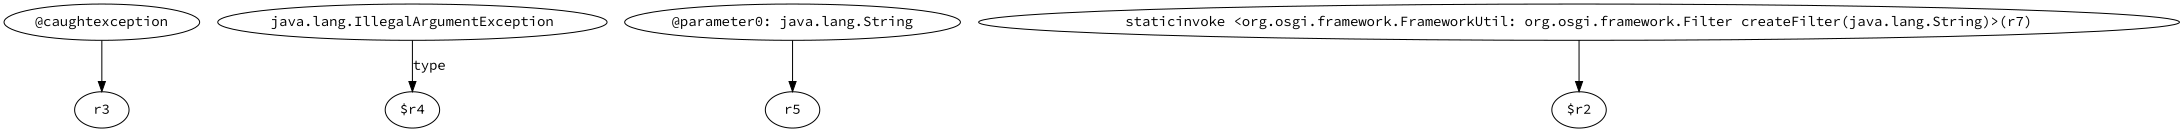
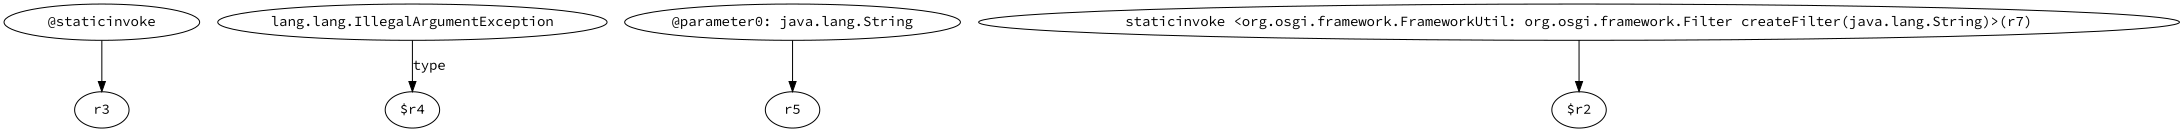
(102, 22) -> (102, 22)
(412, 22) -> (412, 22)
